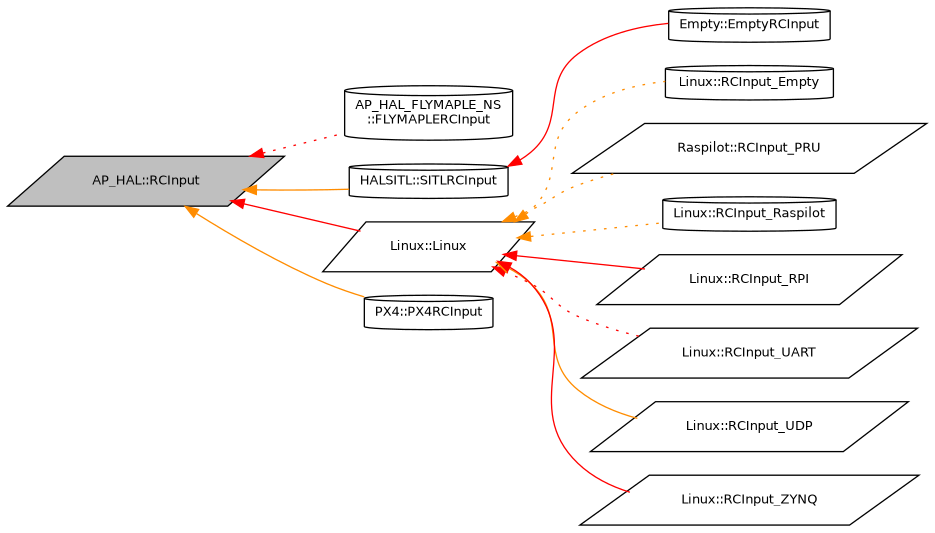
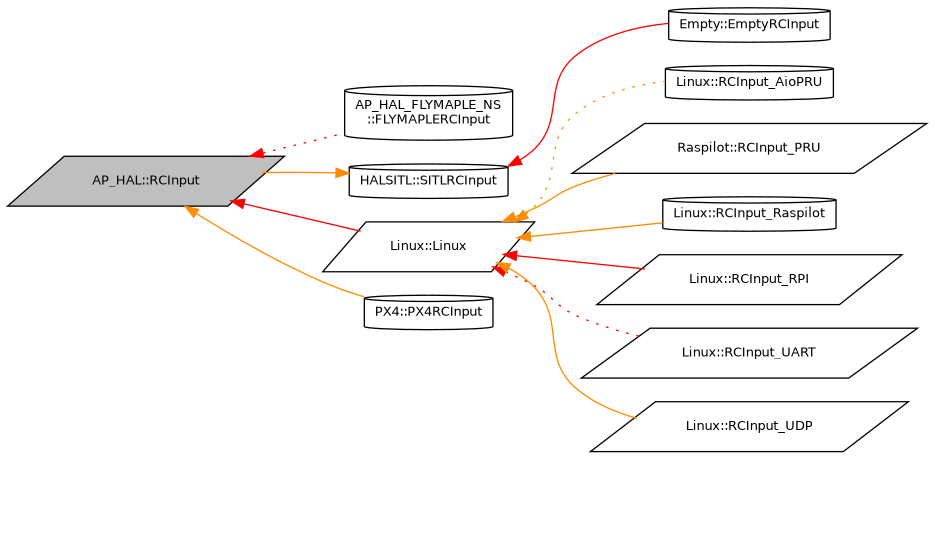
(749, 83) -> (749, 83)
(303, 190) -> (299, 172)
(564, 191) -> (564, 191)
(597, 230) -> (597, 230)
(749, 500) -> none
